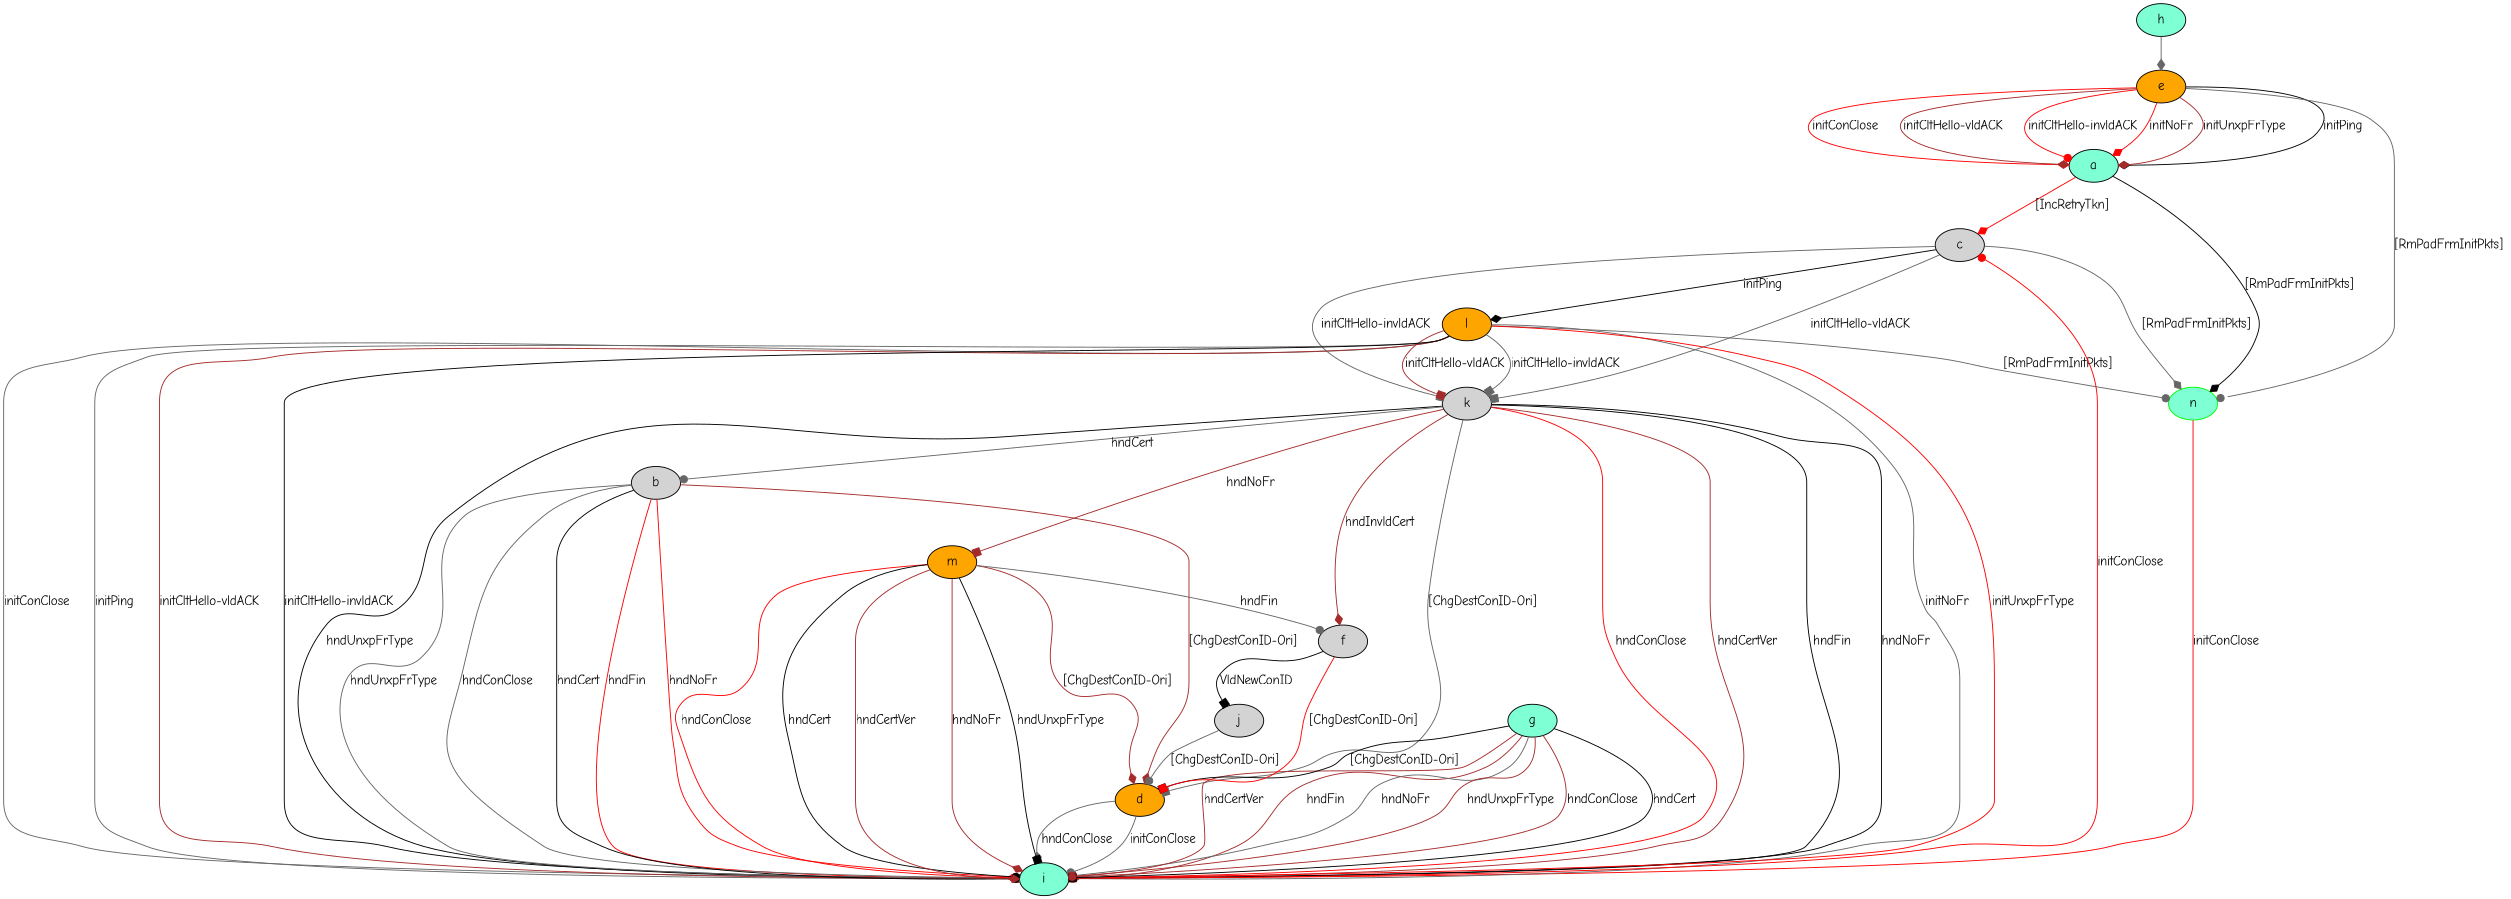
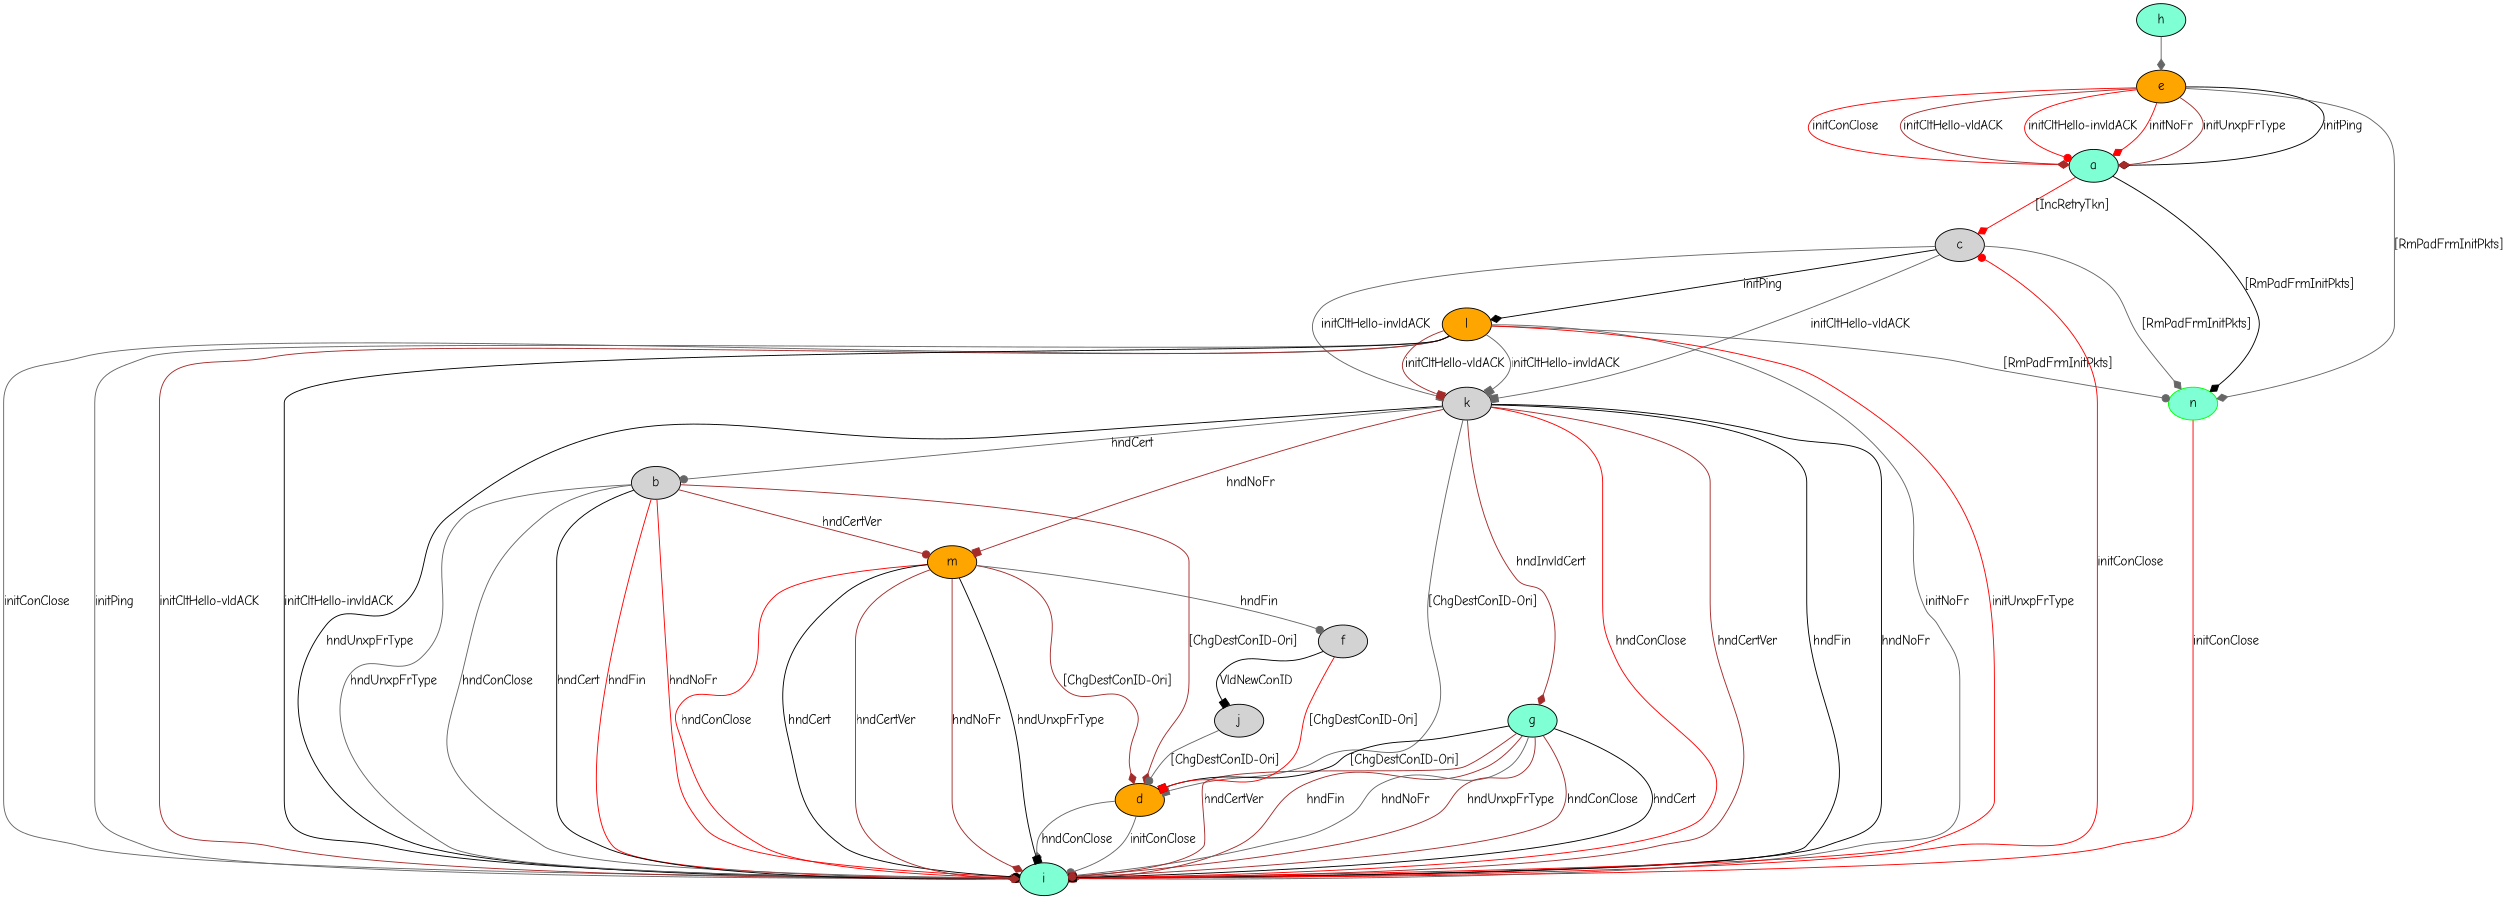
(2394, 218) -> (2394, 218)
(1356, 495) -> (1507, 566)
none -> (800, 522)
